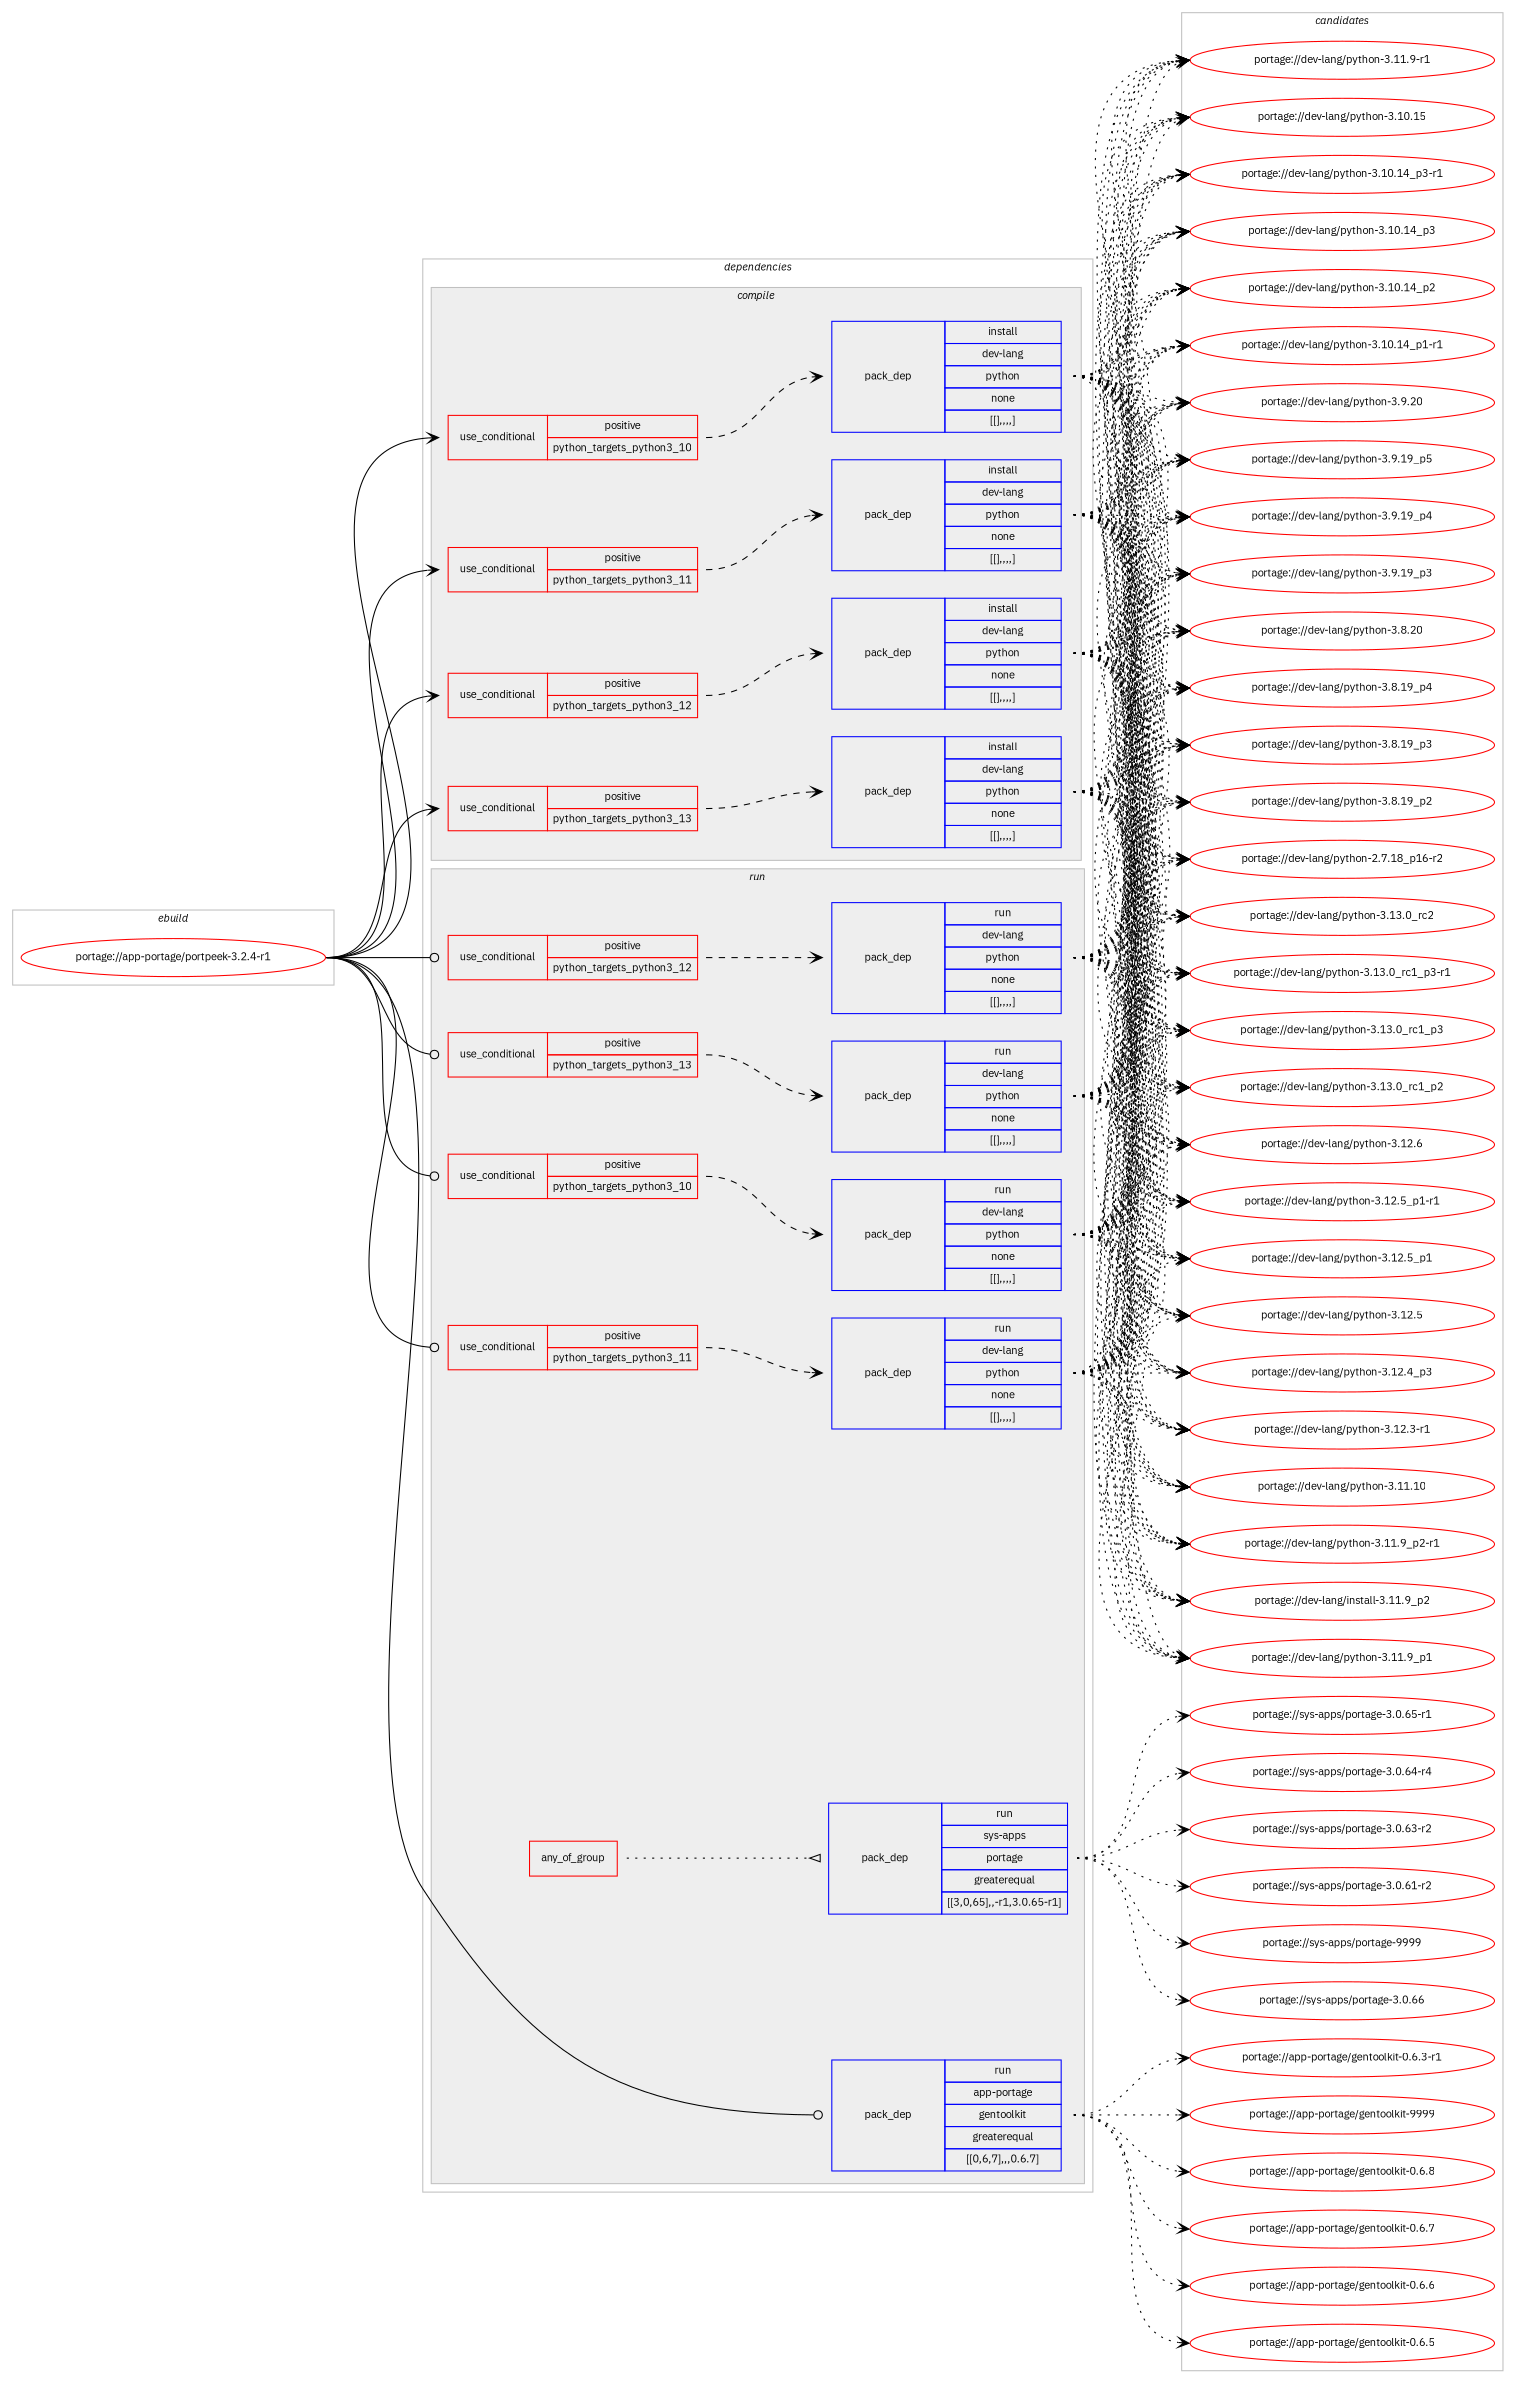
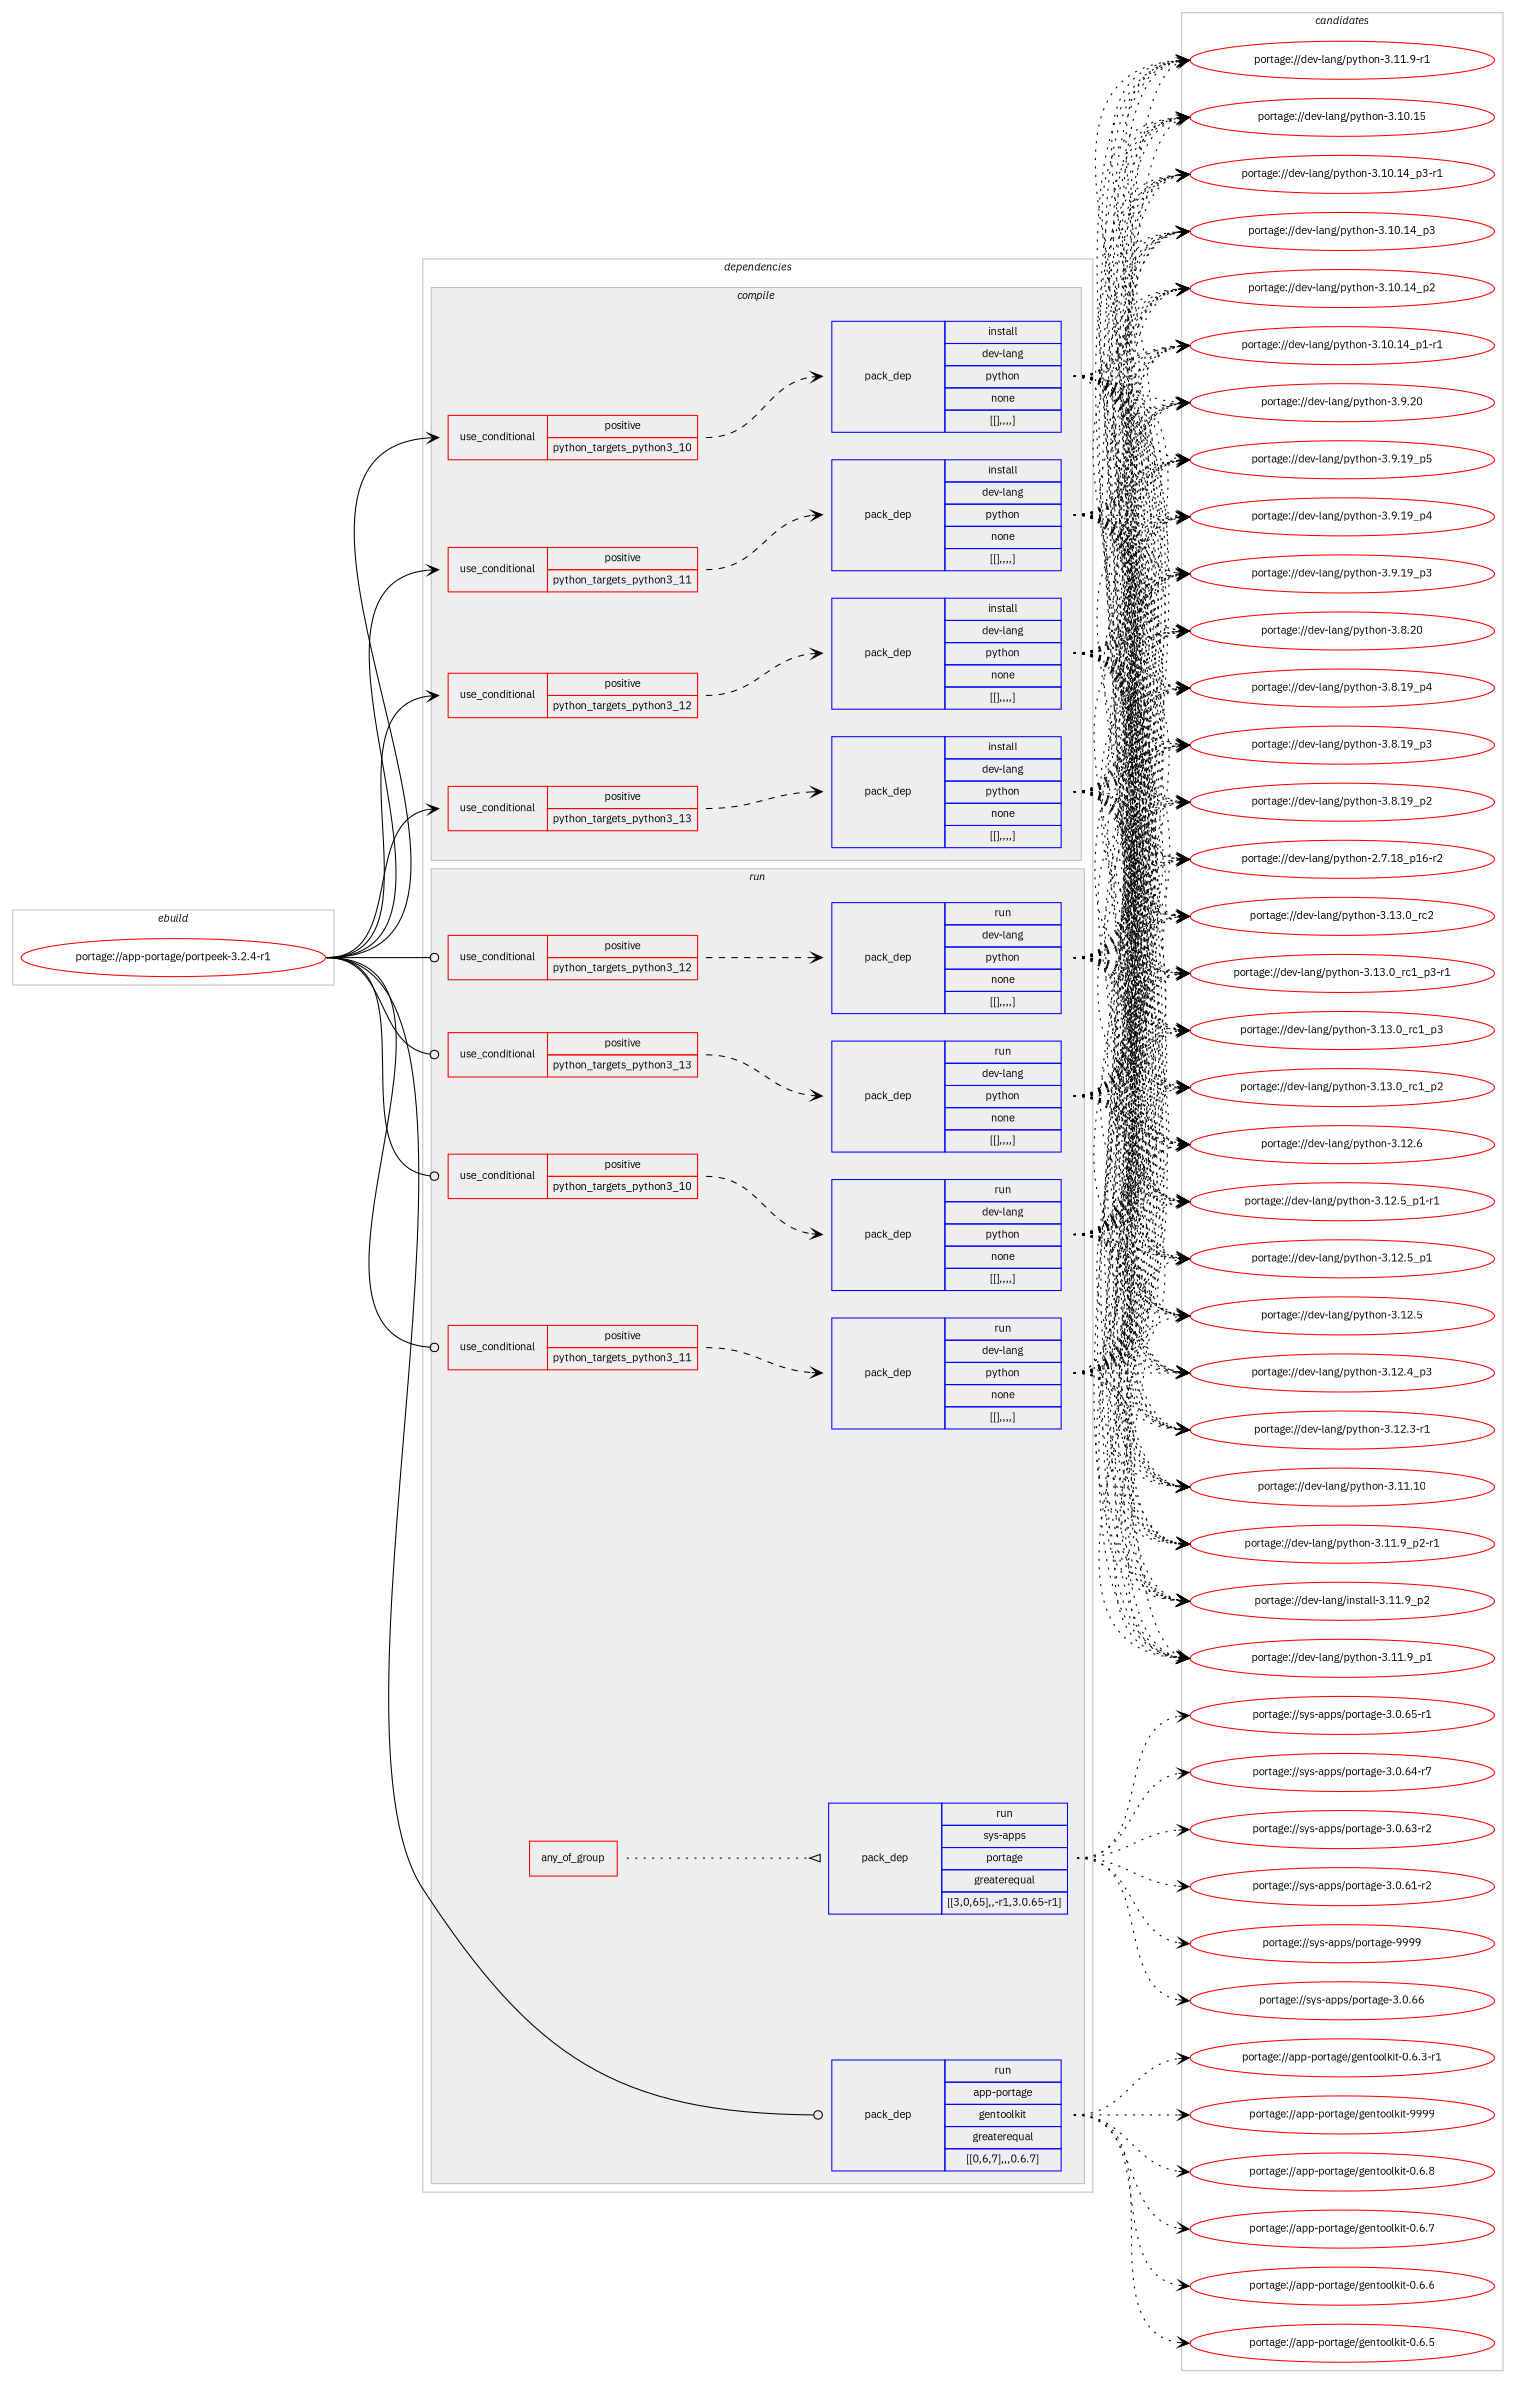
(1342, 1772) -> (1342, 1772)
